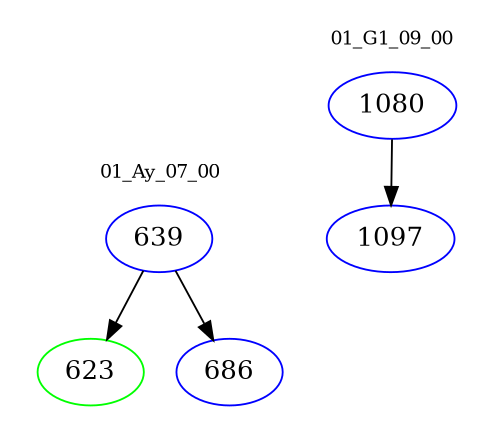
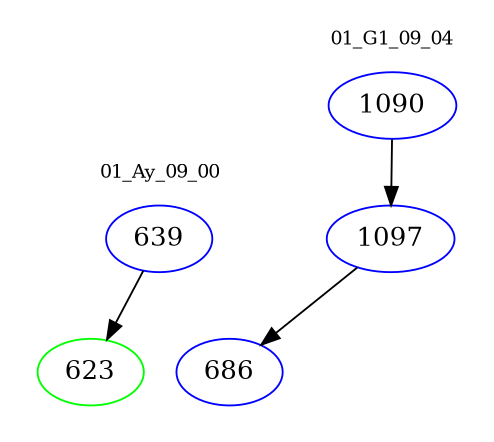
(392, 40) -> (392, 40)
(392, 106) -> (392, 106)
(160, 173) -> (160, 173)
(190, 297) -> (317, 300)
